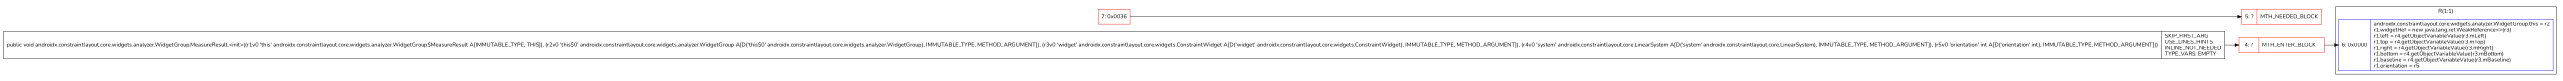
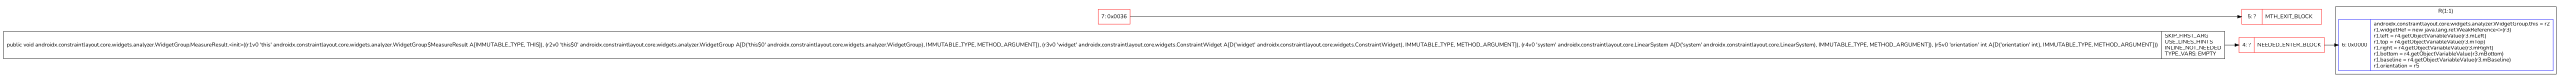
(2289, 17) -> (2289, 17)
(2289, 45) -> (2289, 45)
